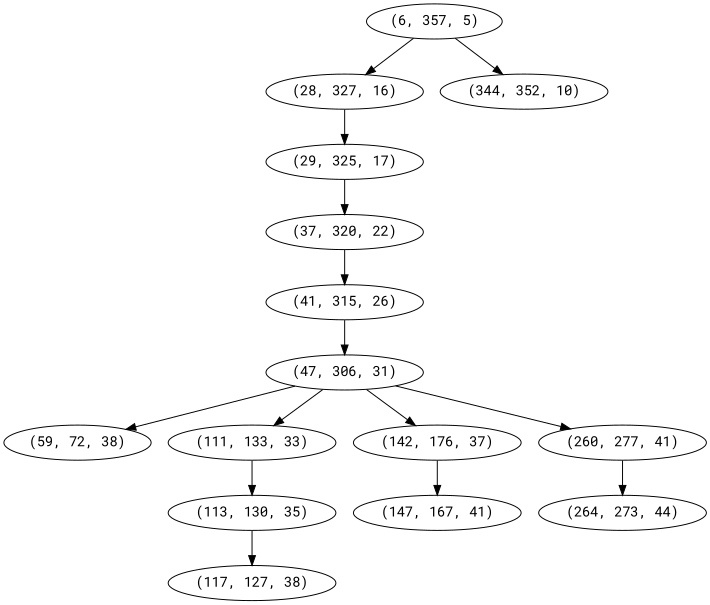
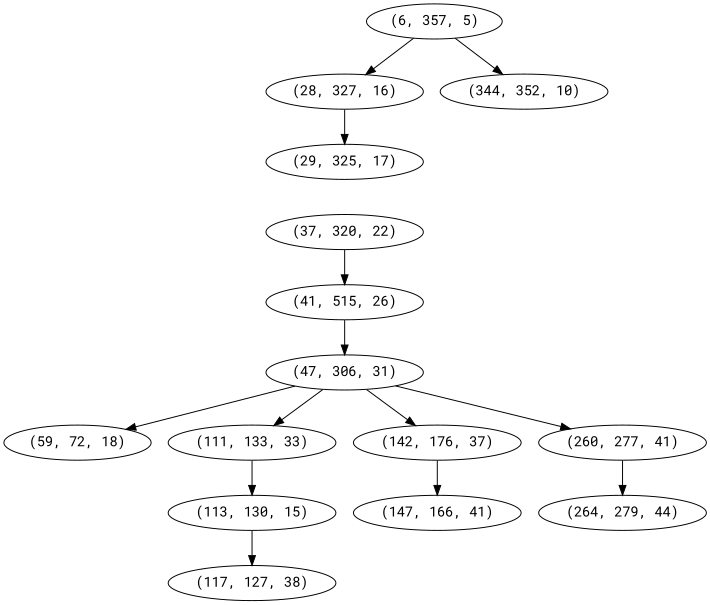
(345, 192) -> none
(345, 302) -> (345, 302)
(78, 443) -> (78, 443)
(252, 513) -> (252, 513)
(437, 513) -> (437, 513)
(623, 513) -> (623, 513)
